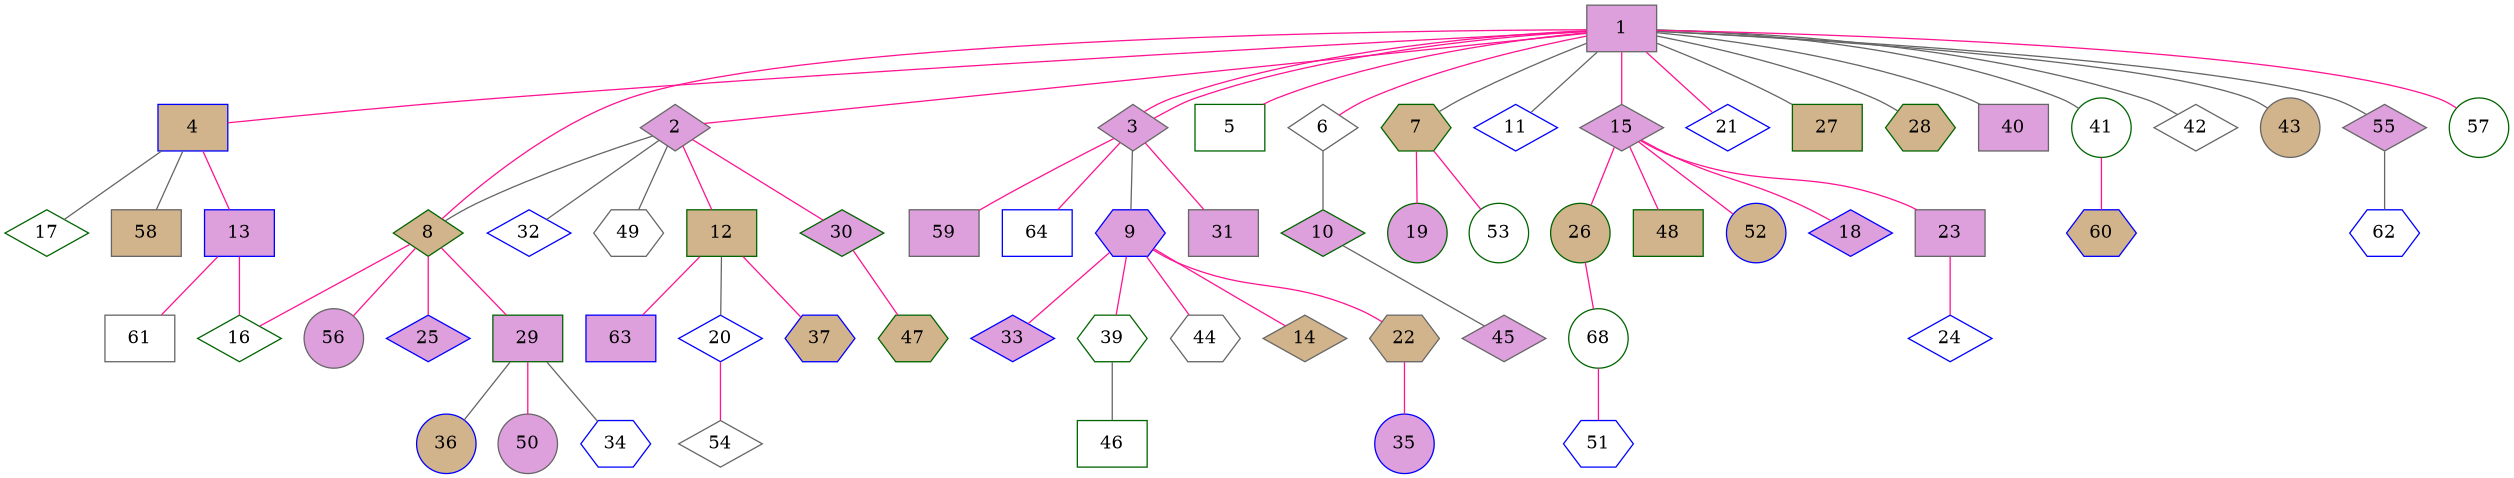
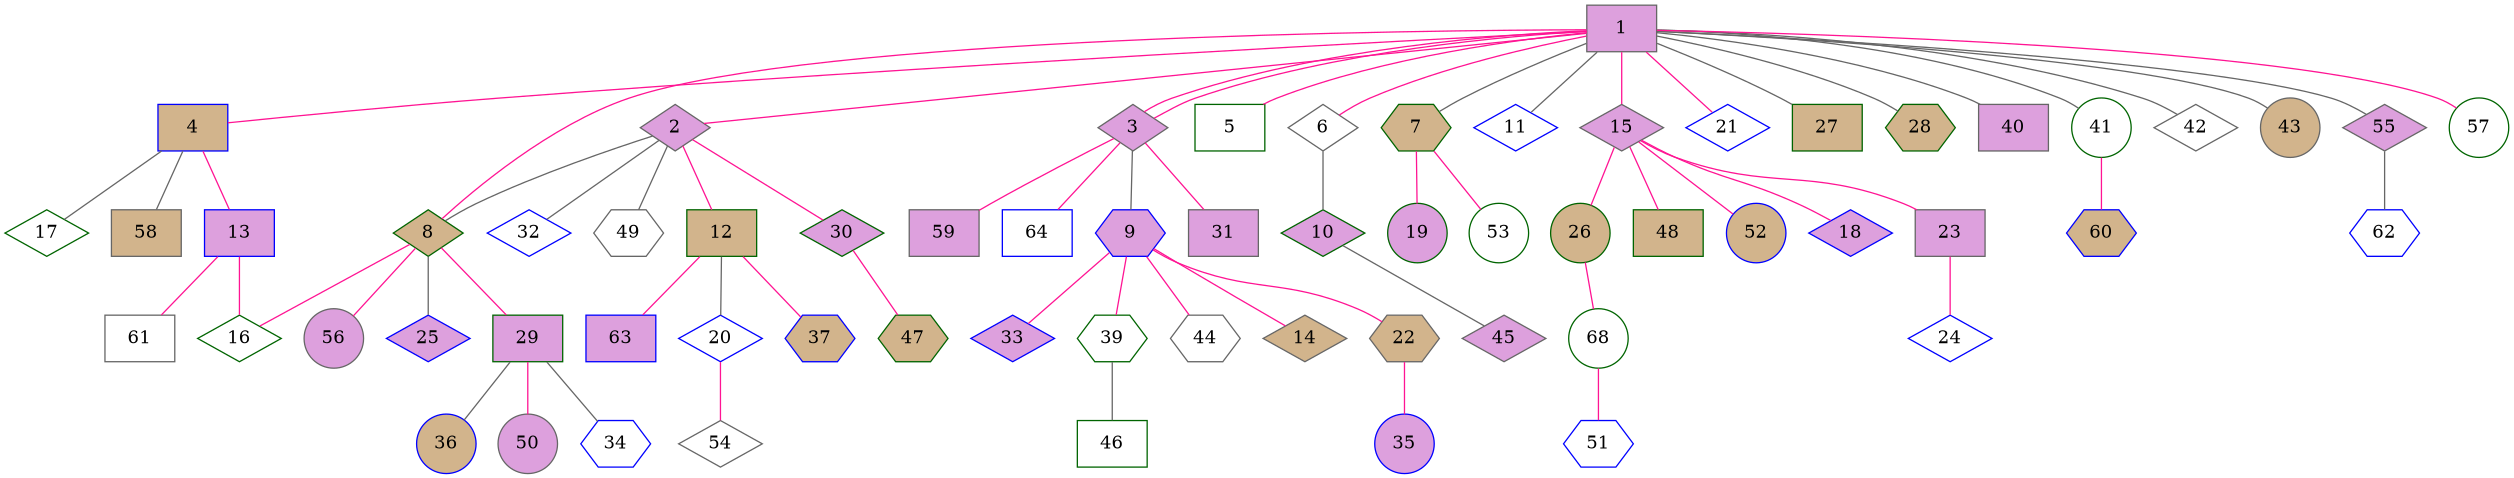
(428, 286) -> (428, 286)
